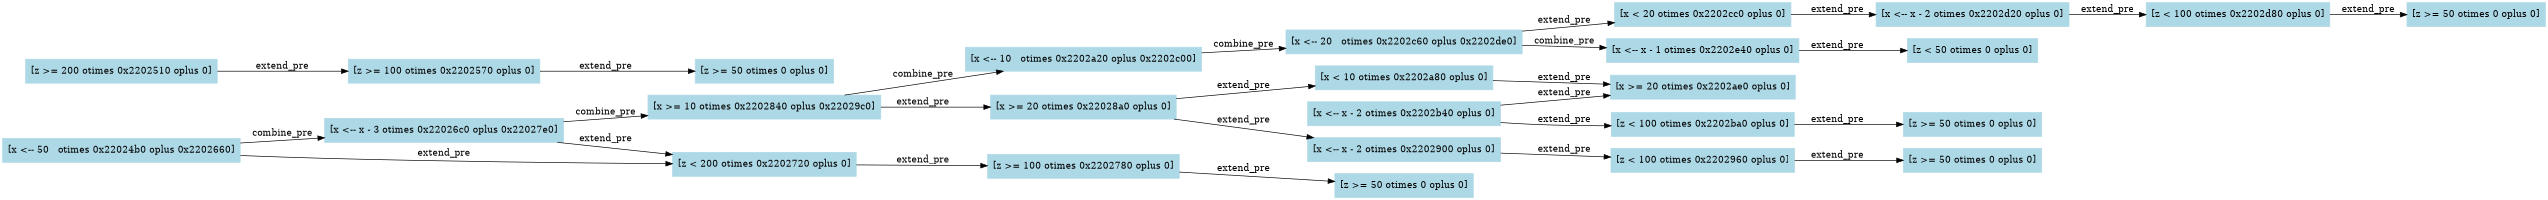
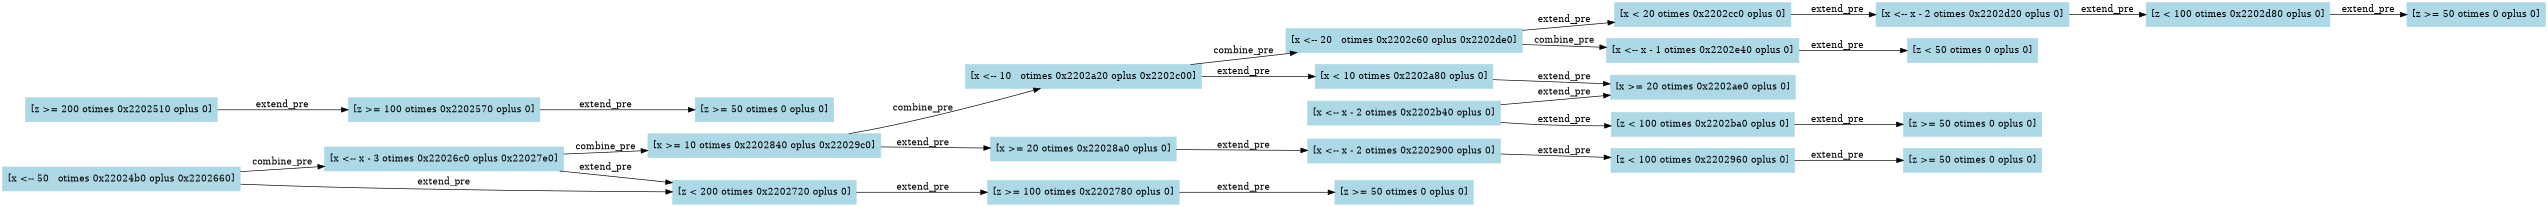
(1242, 93) -> (1255, 77)
